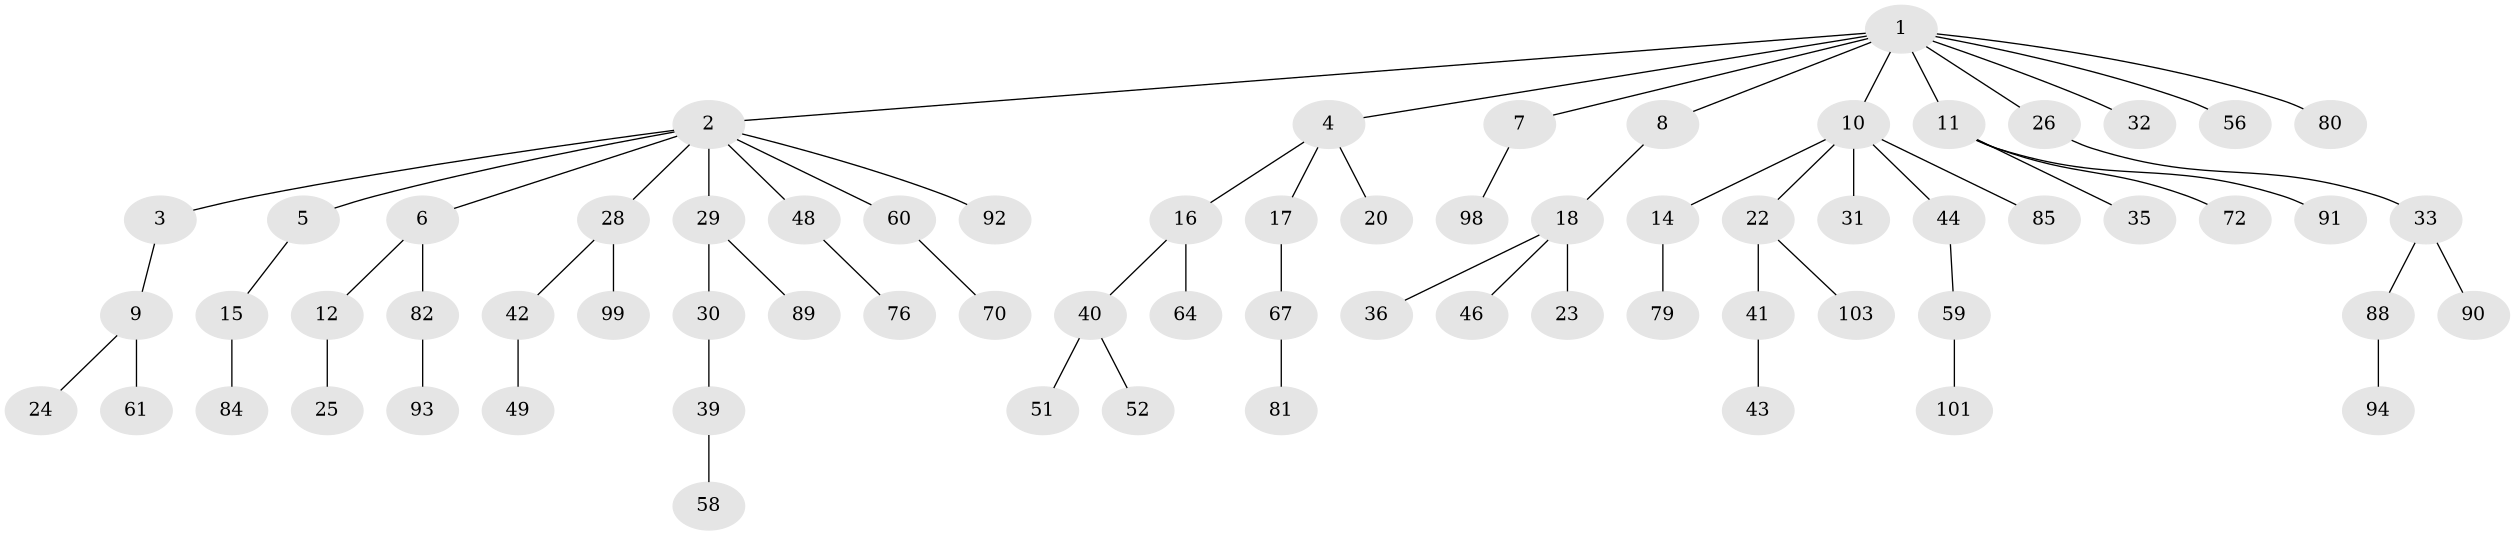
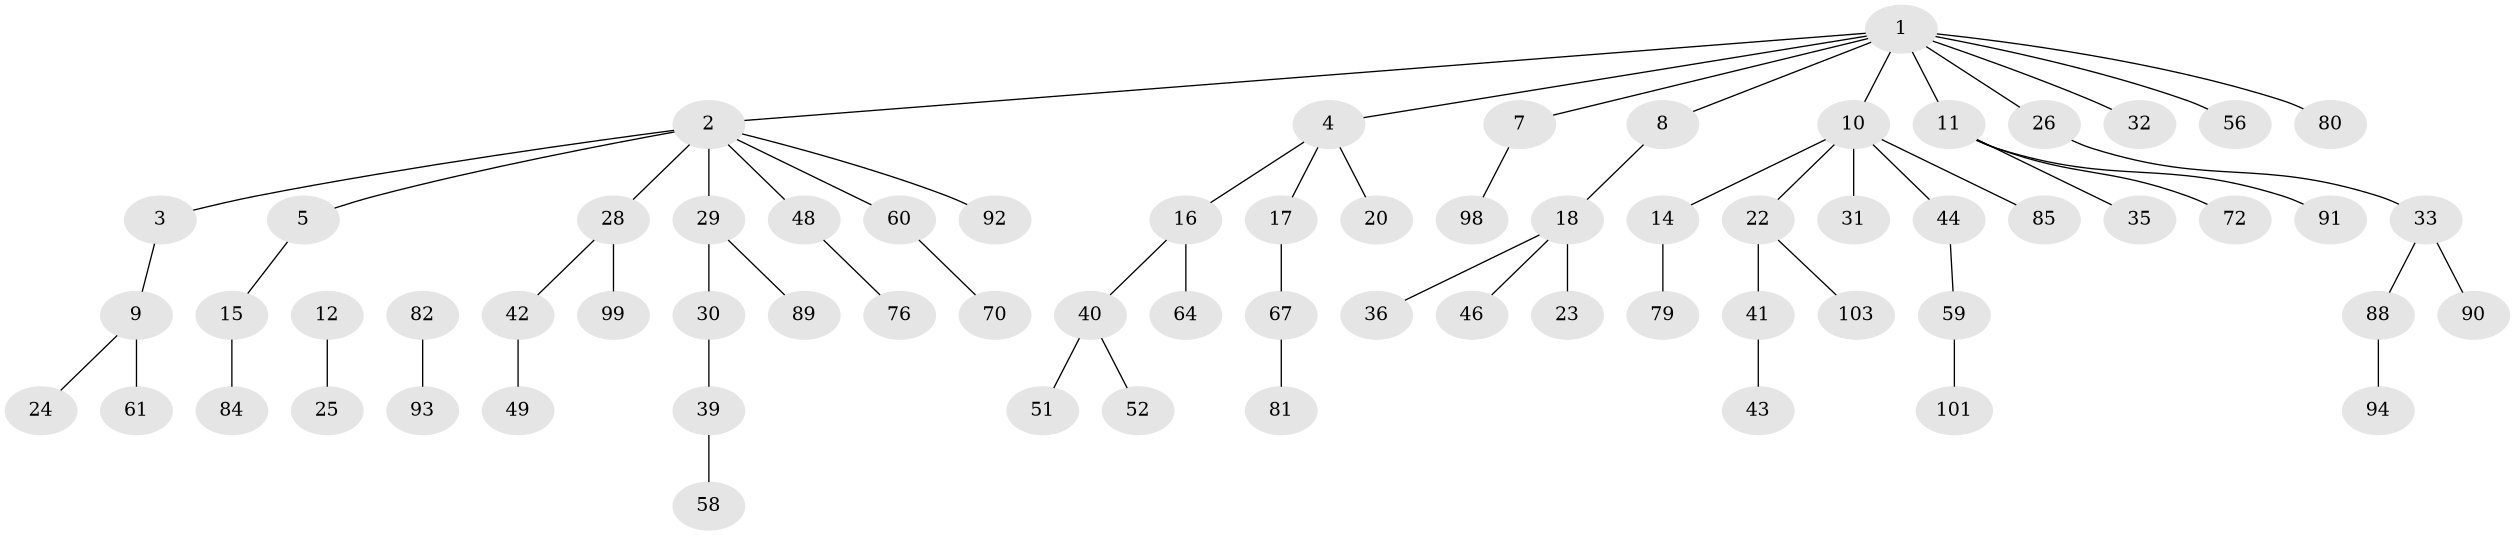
(423, 220) -> none
